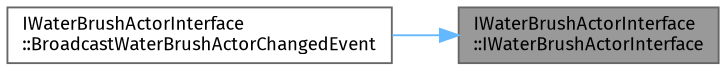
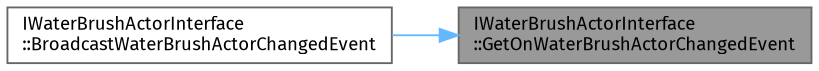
(589, 35) -> (635, 35)
